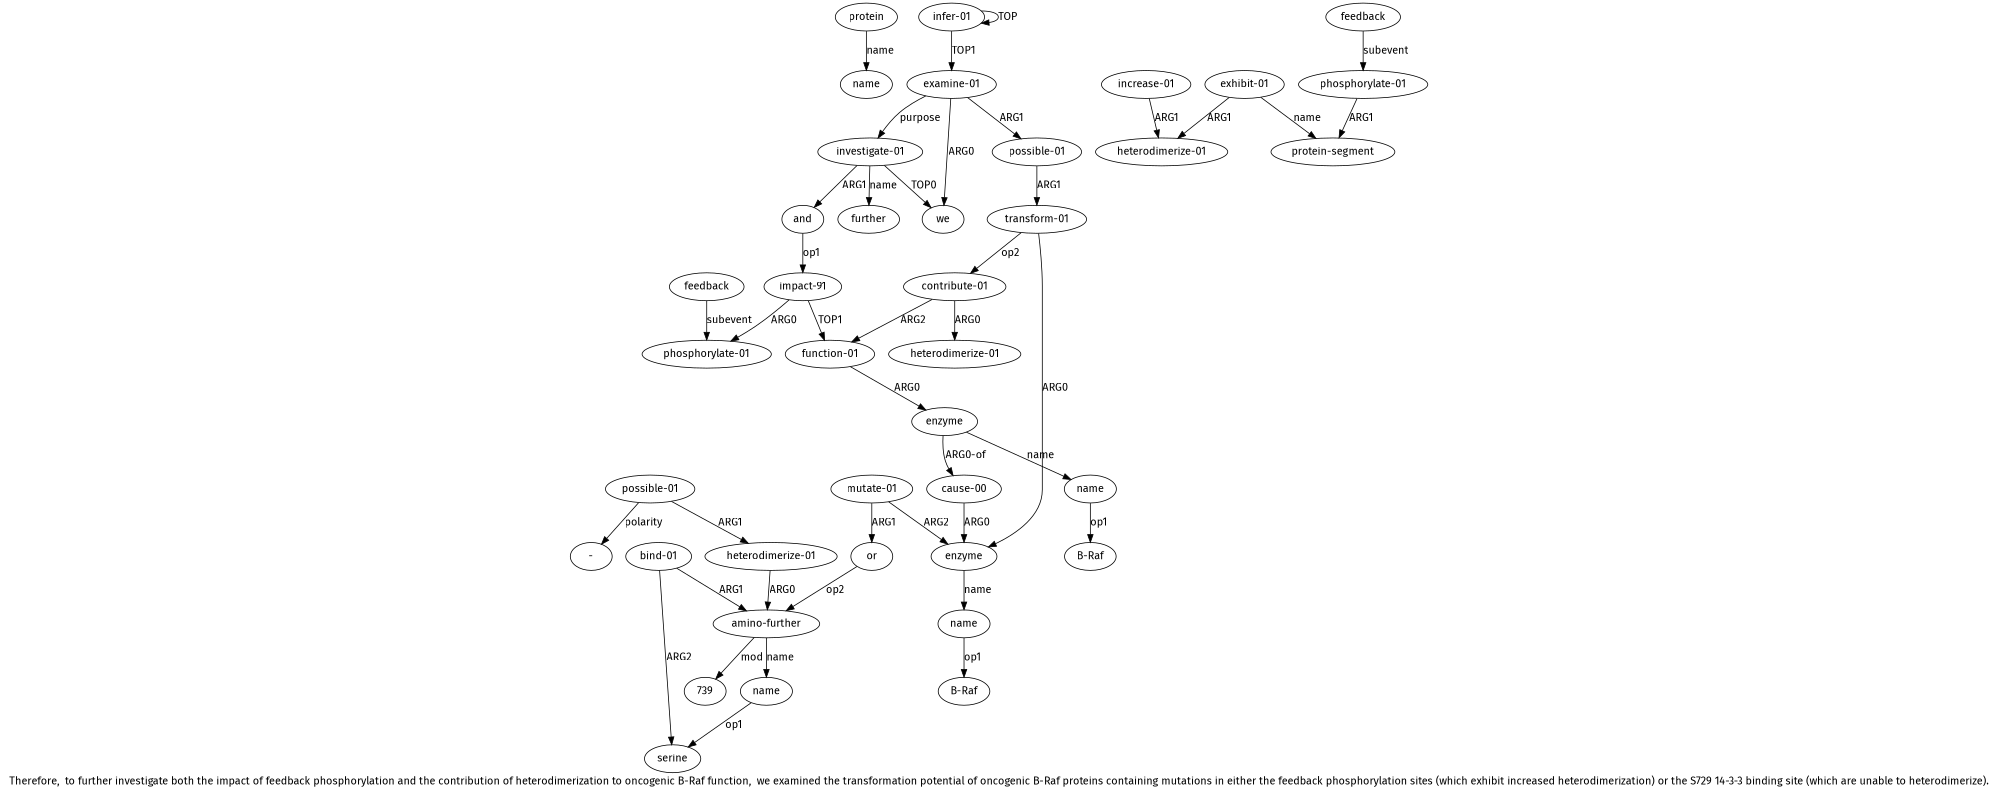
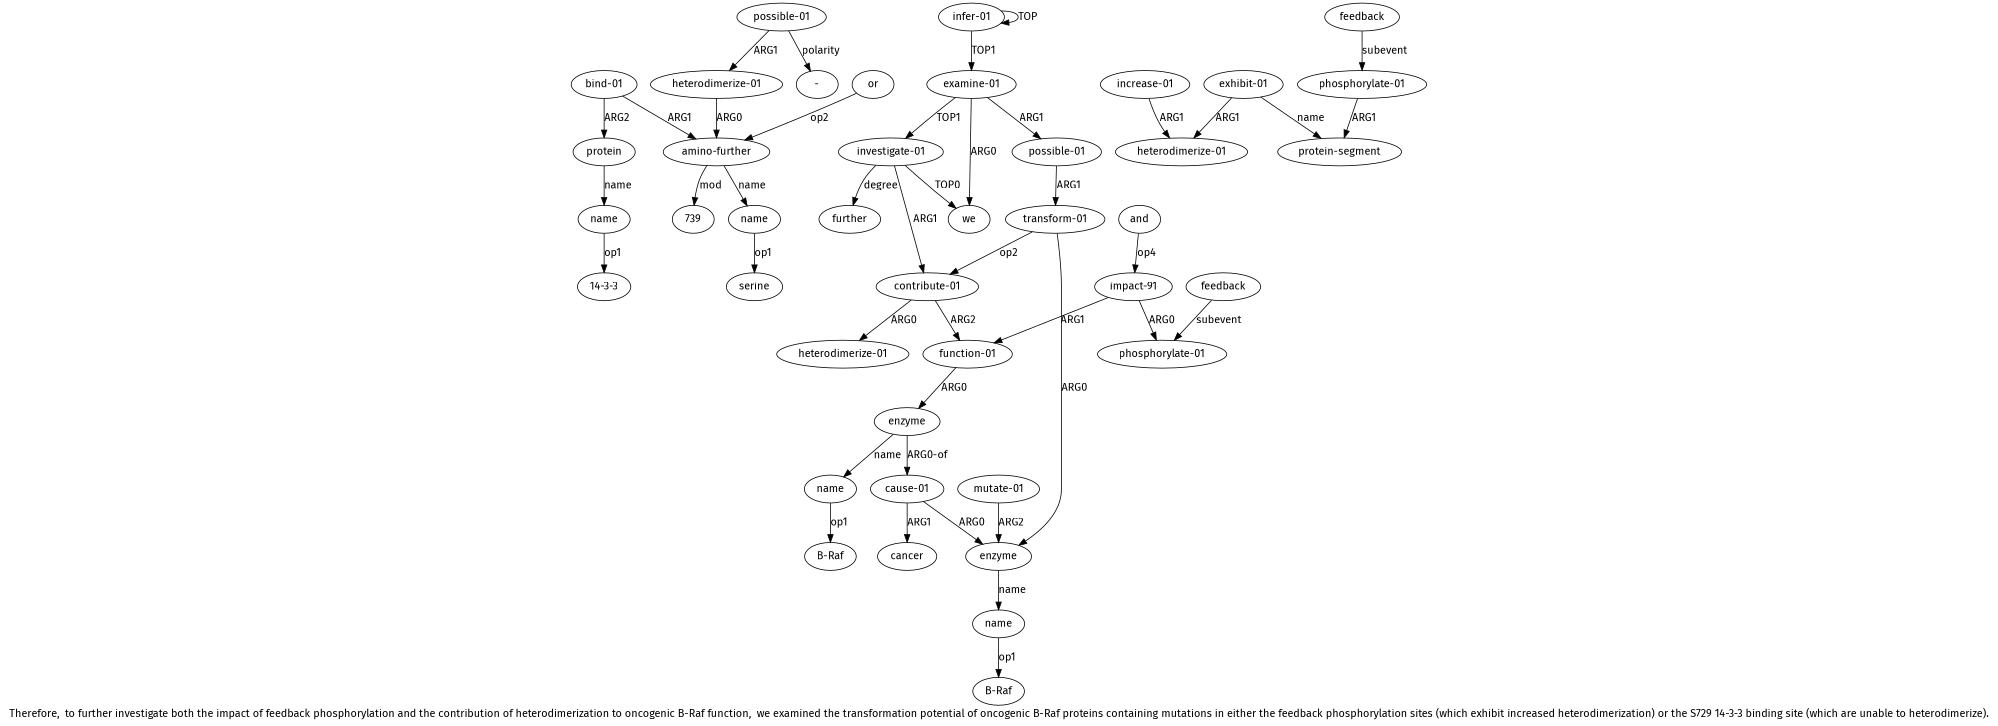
(920, 118) -> (949, 118)
(838, 184) -> (908, 216)
(883, 186) -> (881, 186)
(811, 253) -> (1147, 253)
none -> (604, 287)
(830, 320) -> (1073, 320)
(964, 489) -> (907, 489)
(872, 519) -> none
none -> (907, 556)
(665, 654) -> (604, 114)
